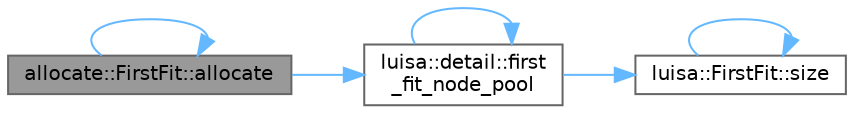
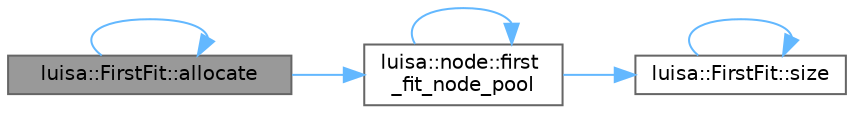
(150, 75) -> (150, 75)
(463, 75) -> (463, 75)
